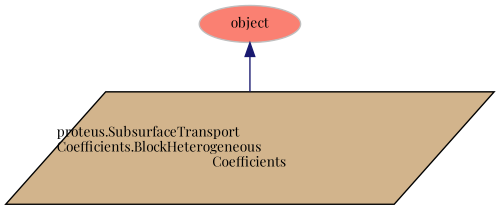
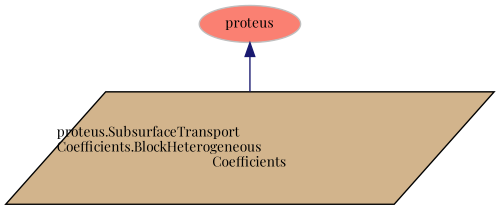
(250, 24) -> (250, 24)
